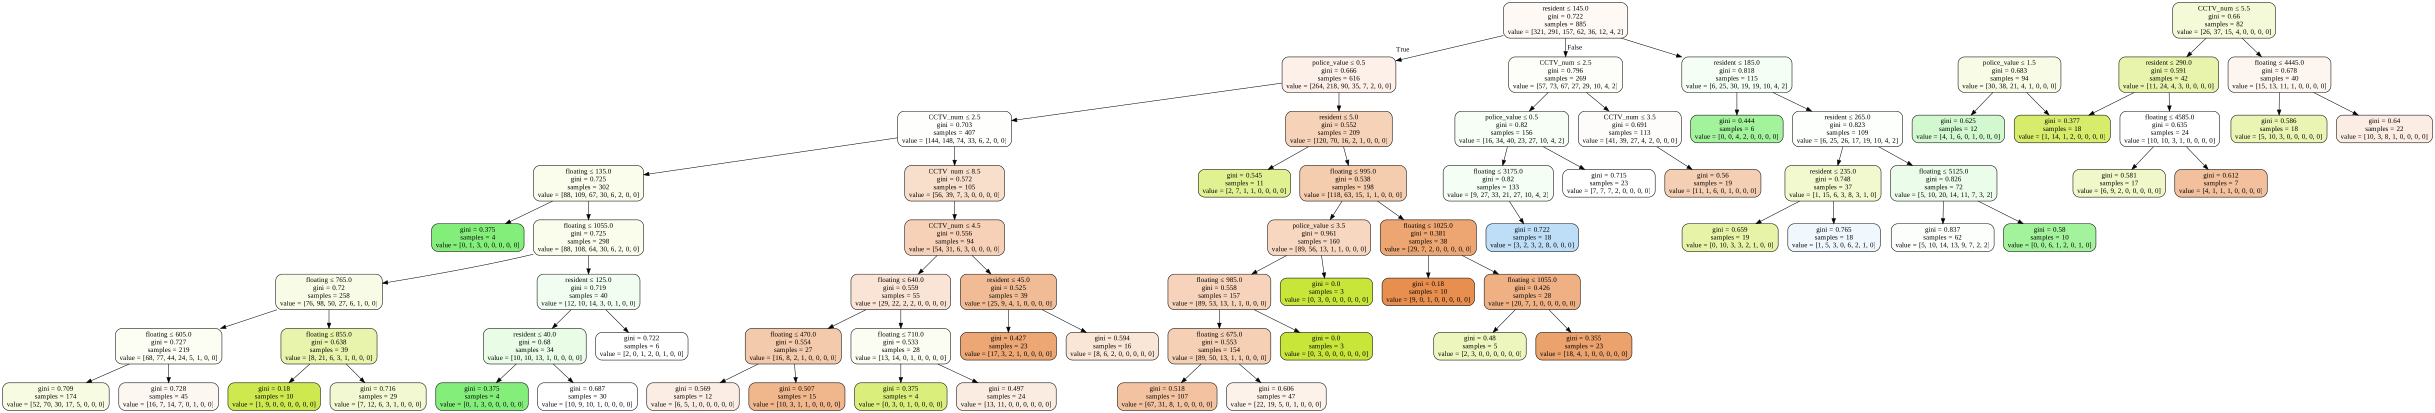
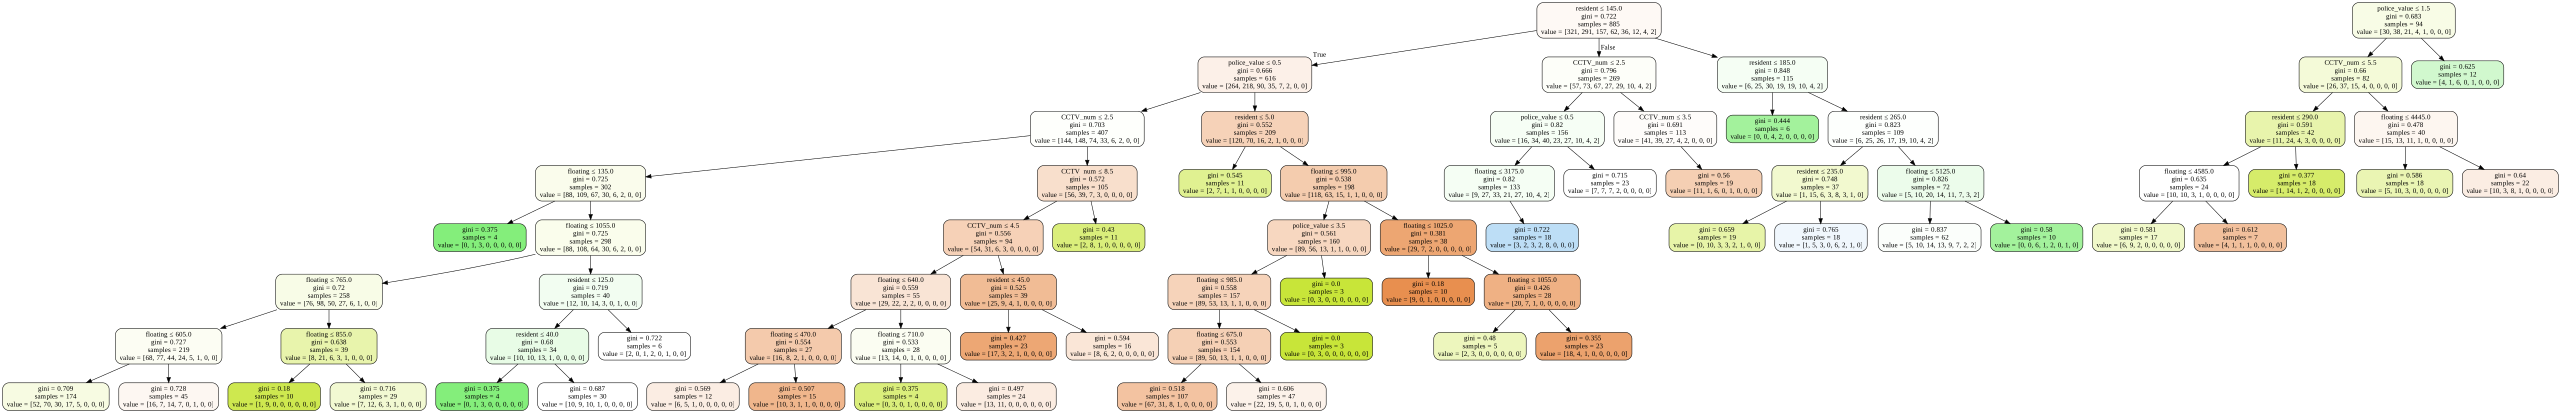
(1737, 70) -> (1772, 70)
(2280, 70) -> (2406, 125)
(2036, 102) -> (2379, 46)
(1319, 233) -> (1319, 233)
none -> (1099, 238)
